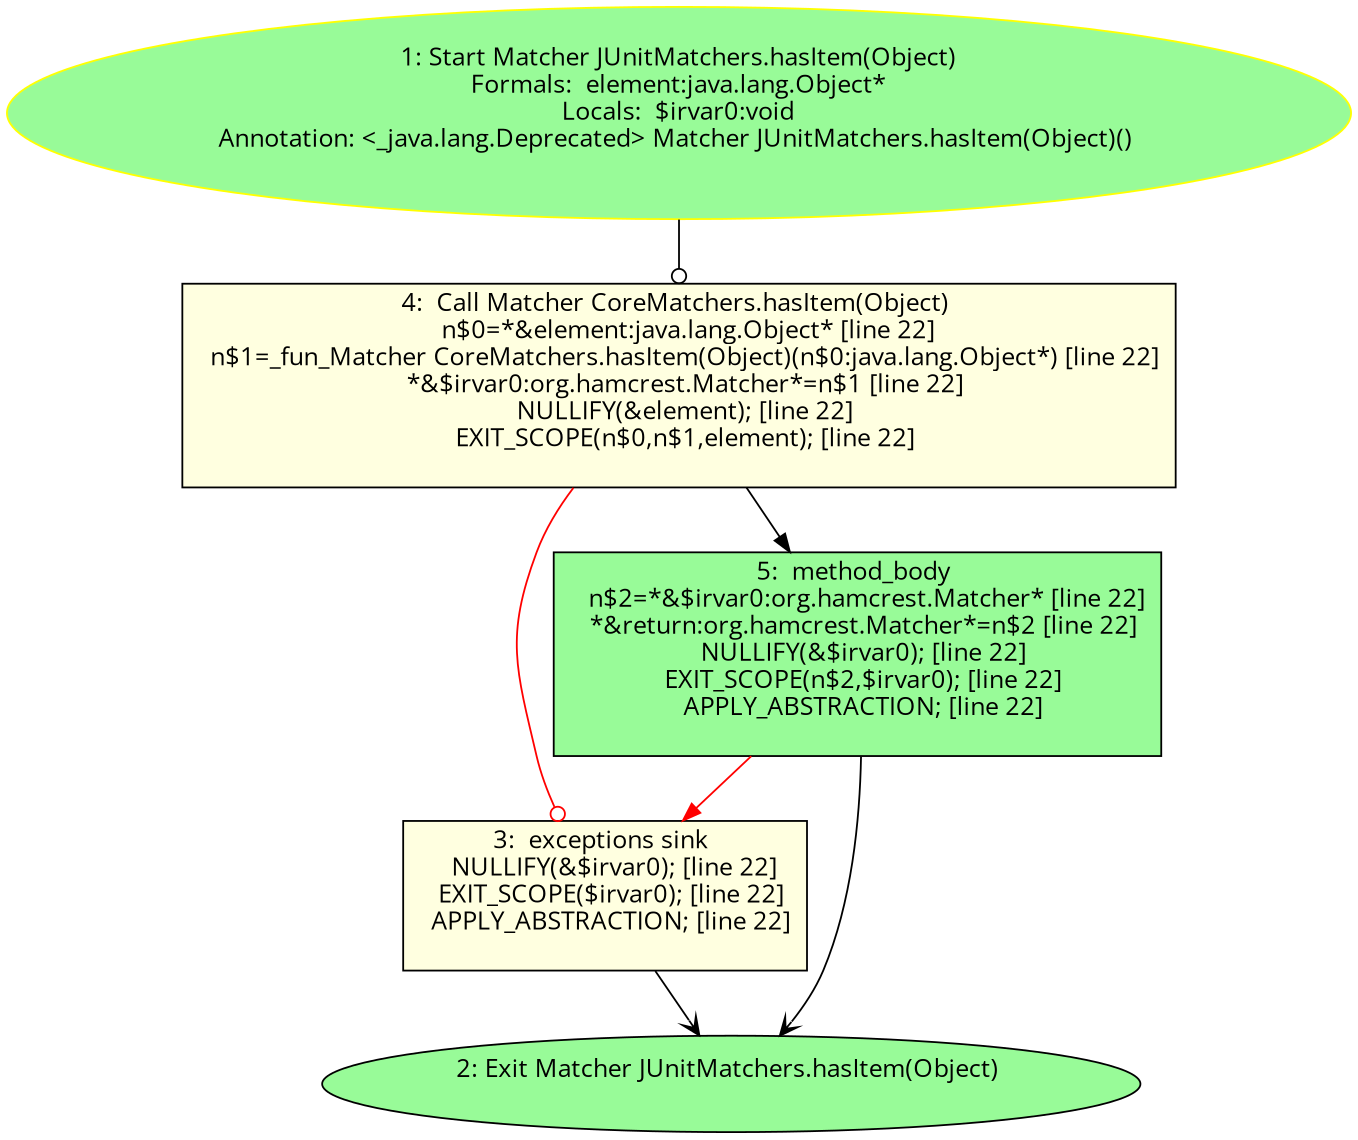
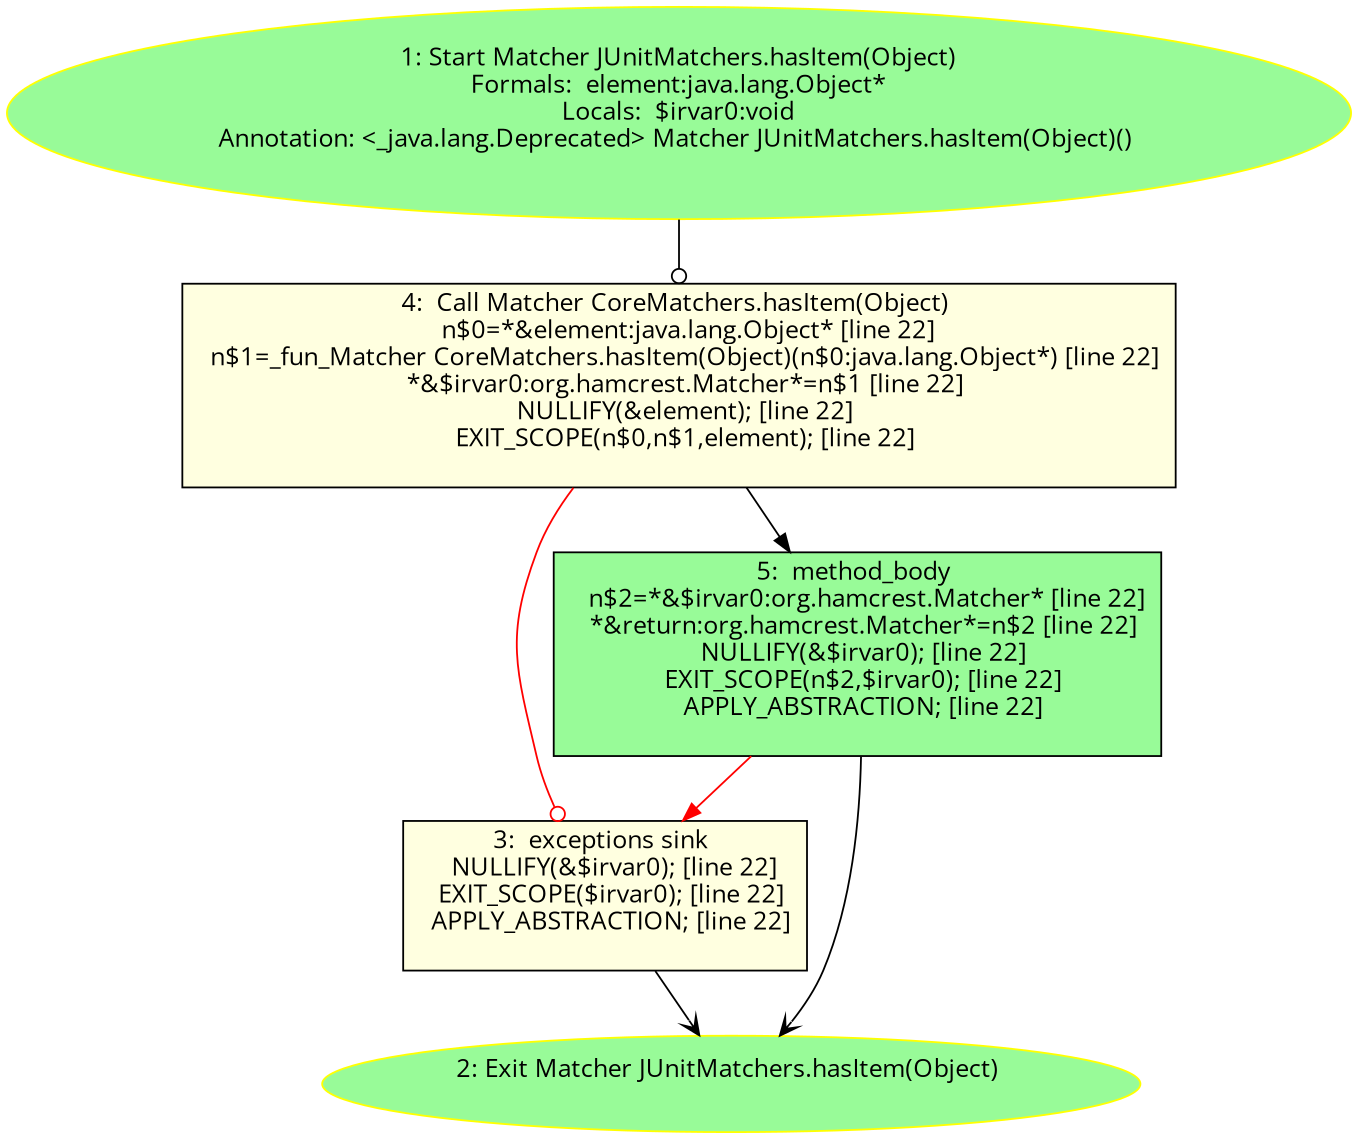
(731, 1084) -> (731, 1084)
